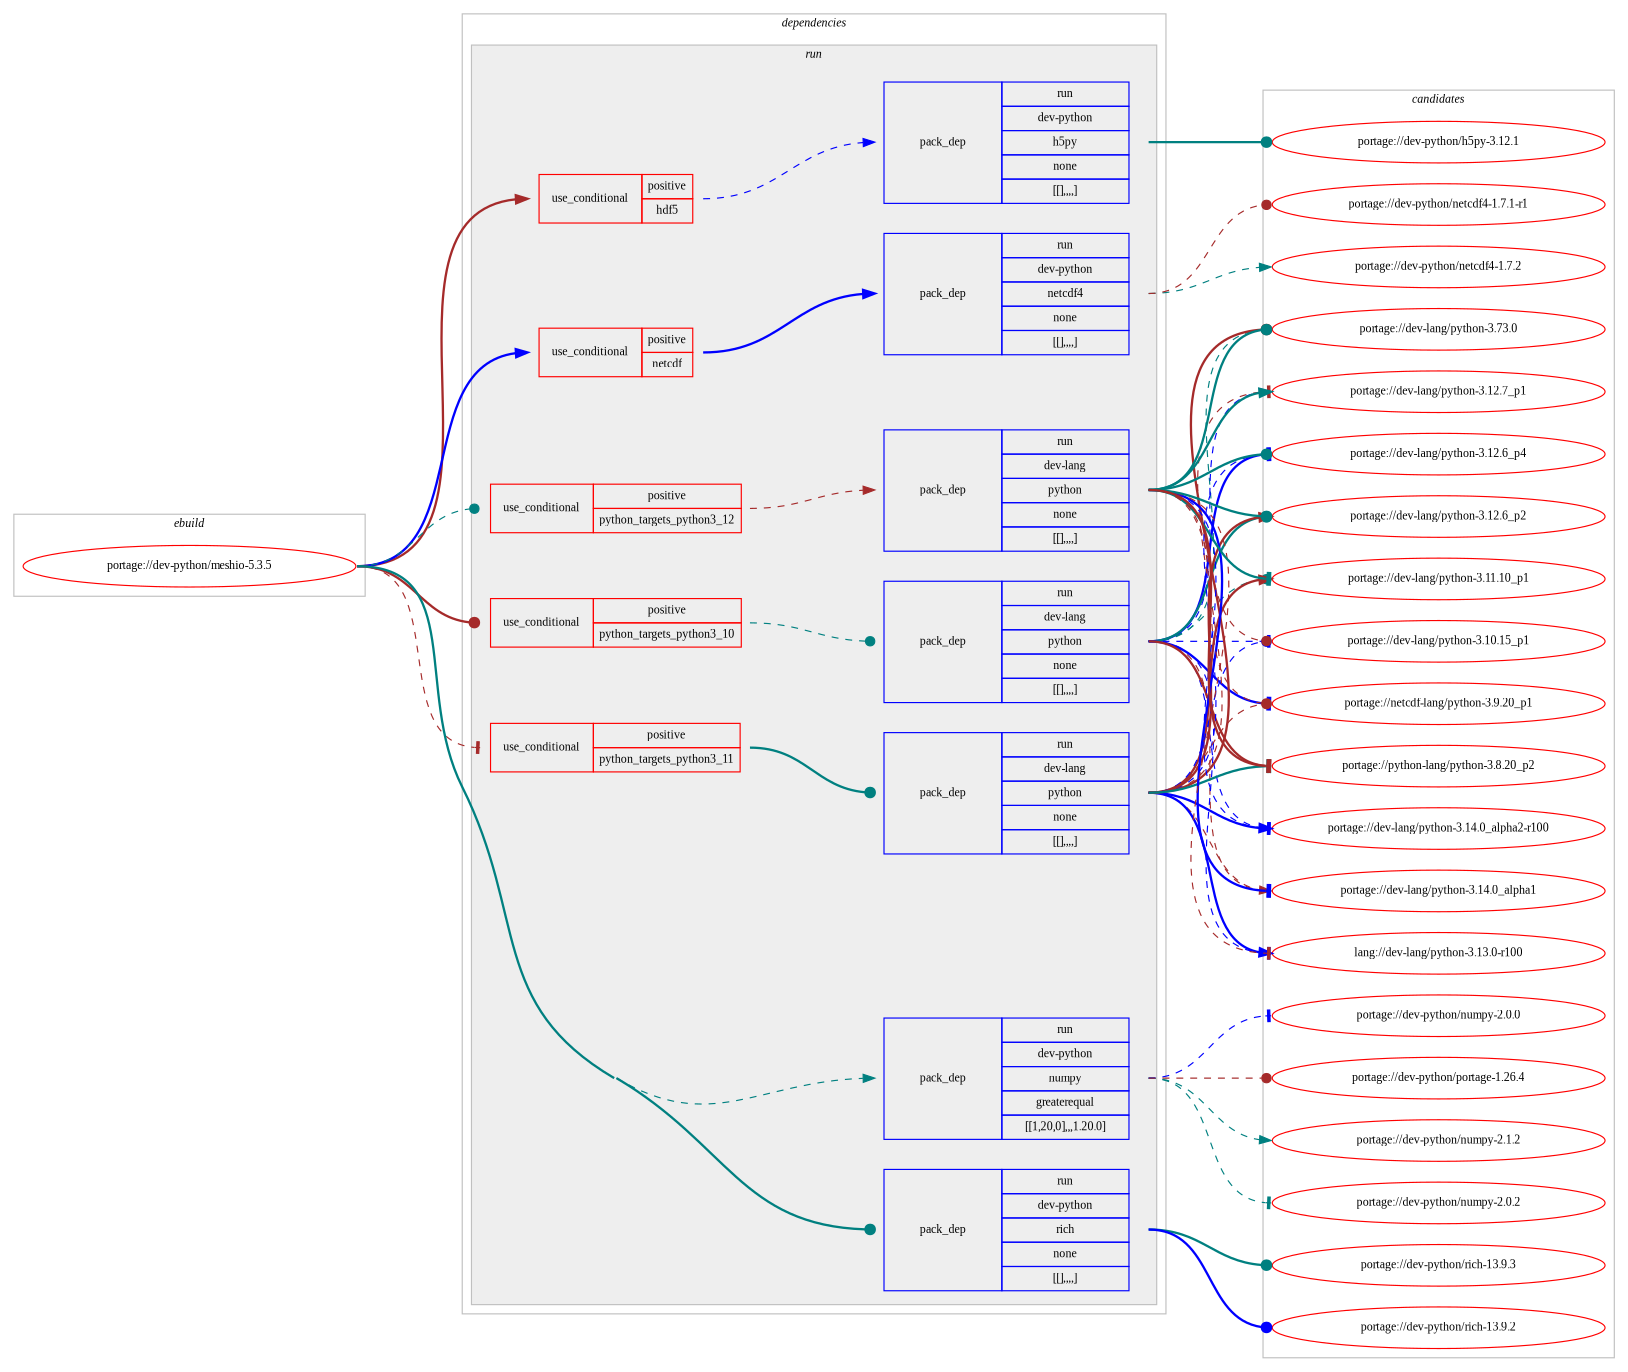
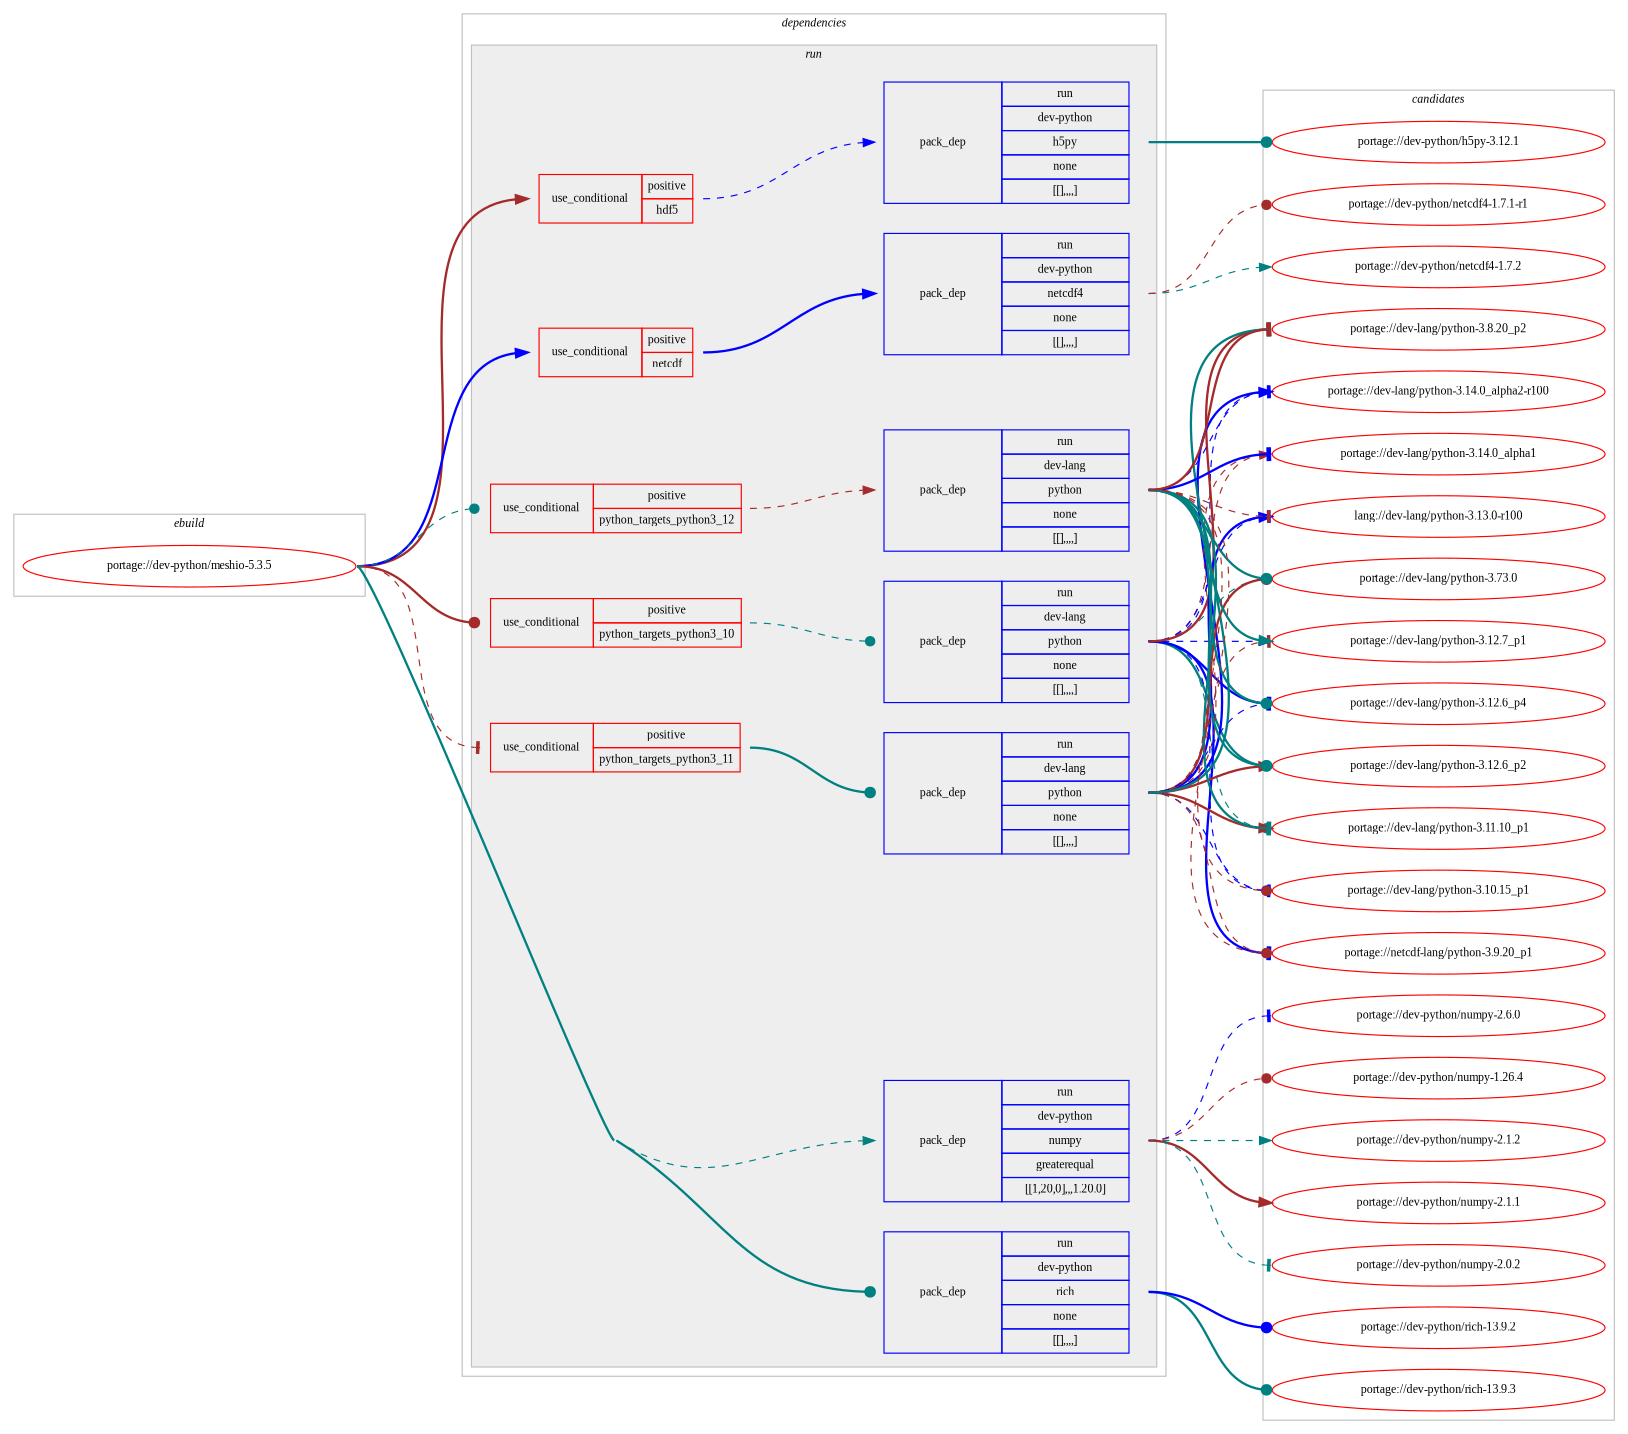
(1439, 766) -> (1439, 329)
(1439, 1016) -> (1439, 1016)
(1439, 1078) -> (1439, 1078)
none -> (1439, 1203)
